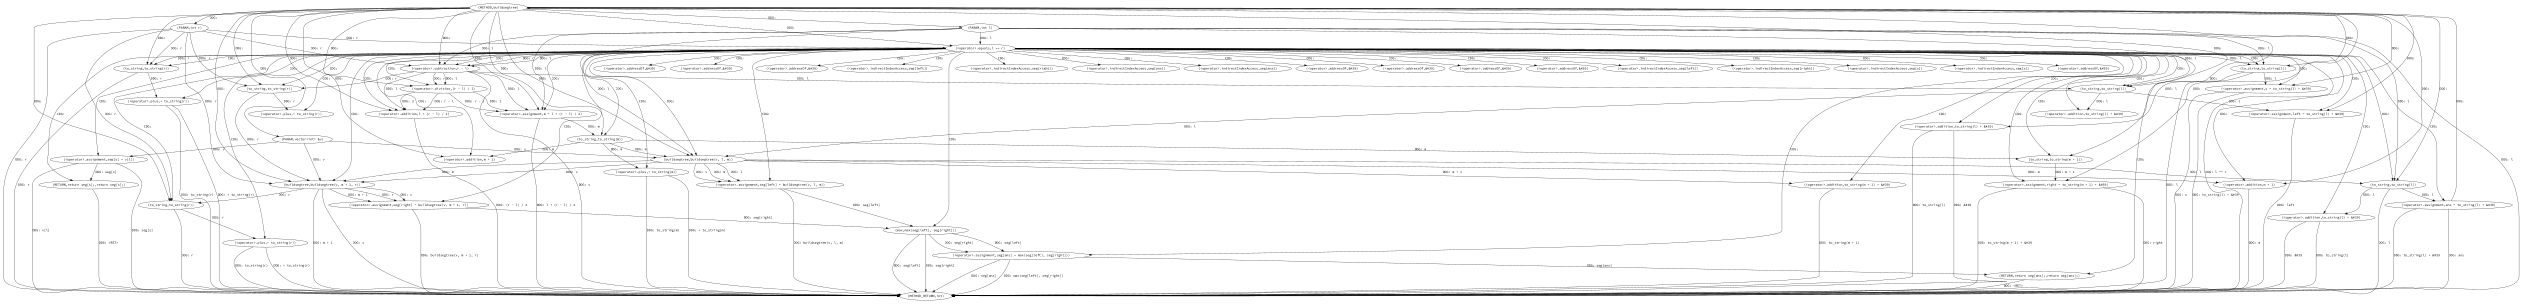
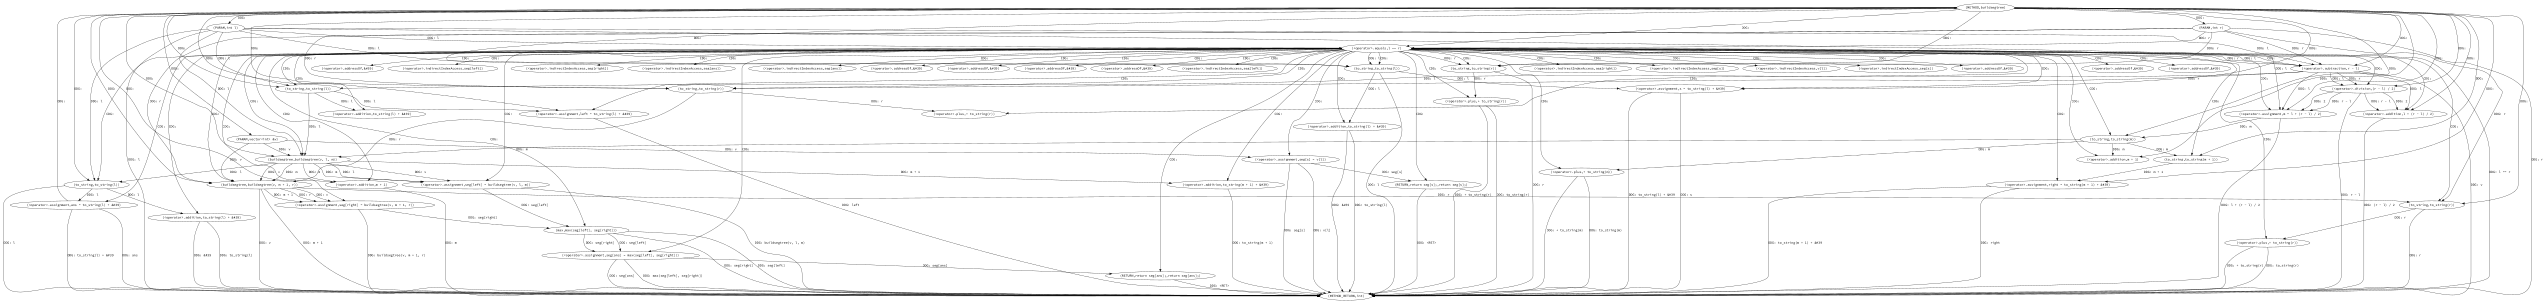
none -> (1792, 69)
none -> (2245, 288)
